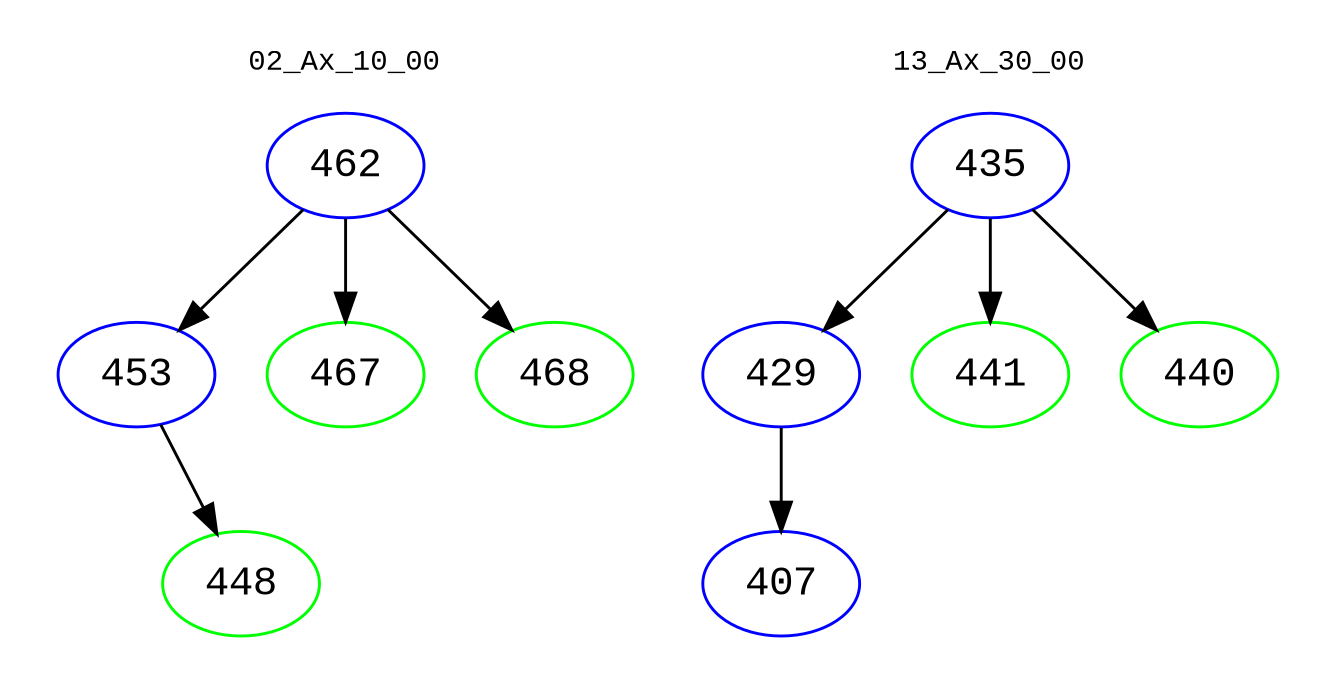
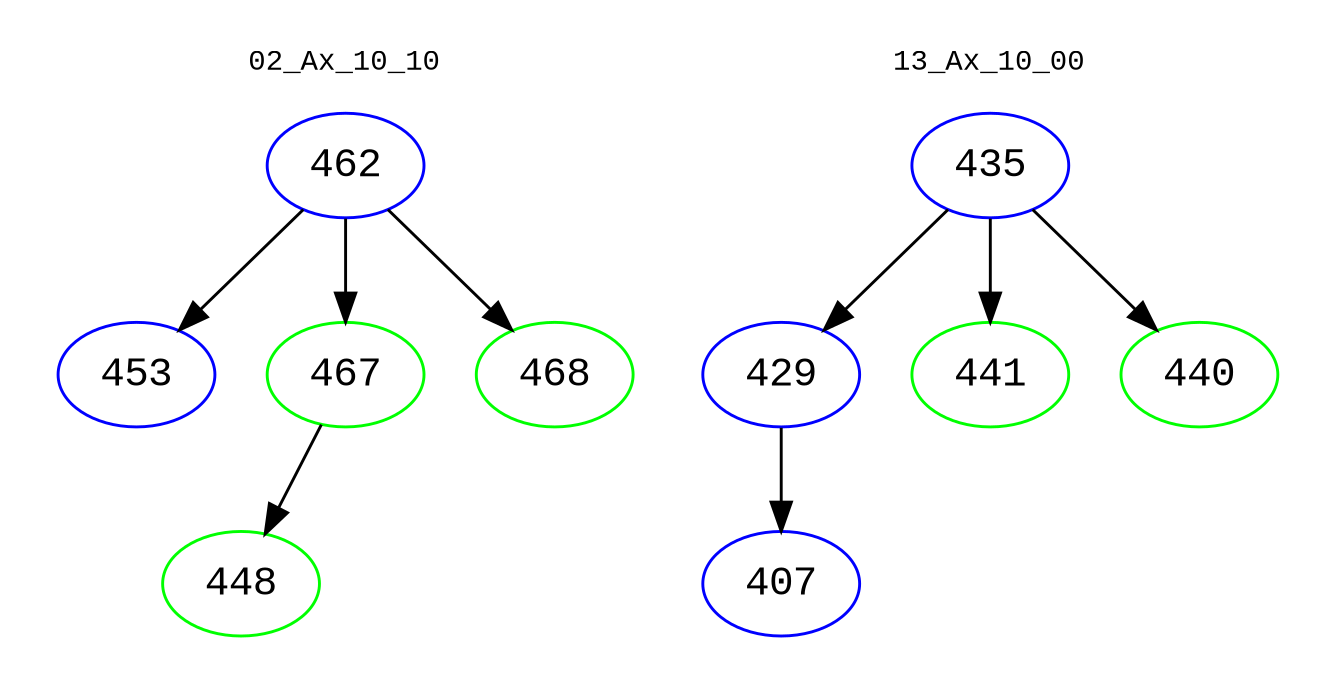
(346, 62) -> (346, 62)
(990, 62) -> (990, 62)
(182, 466) -> (300, 466)
